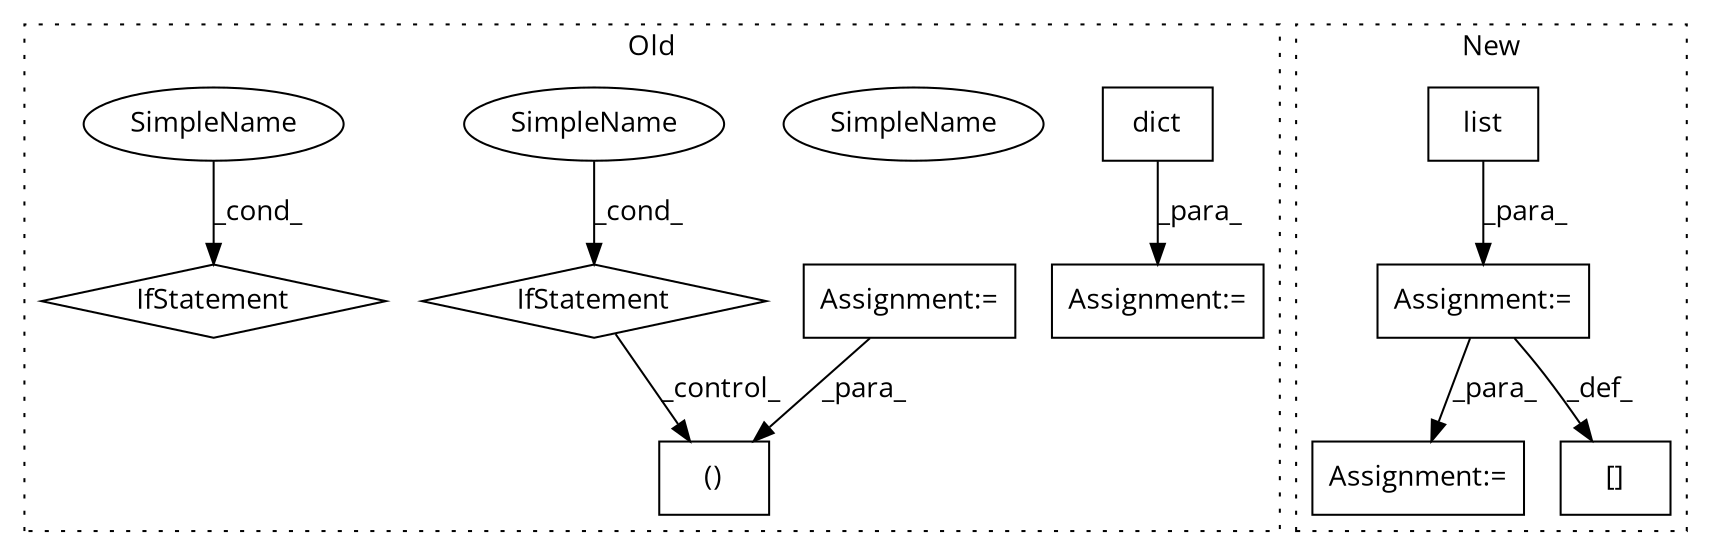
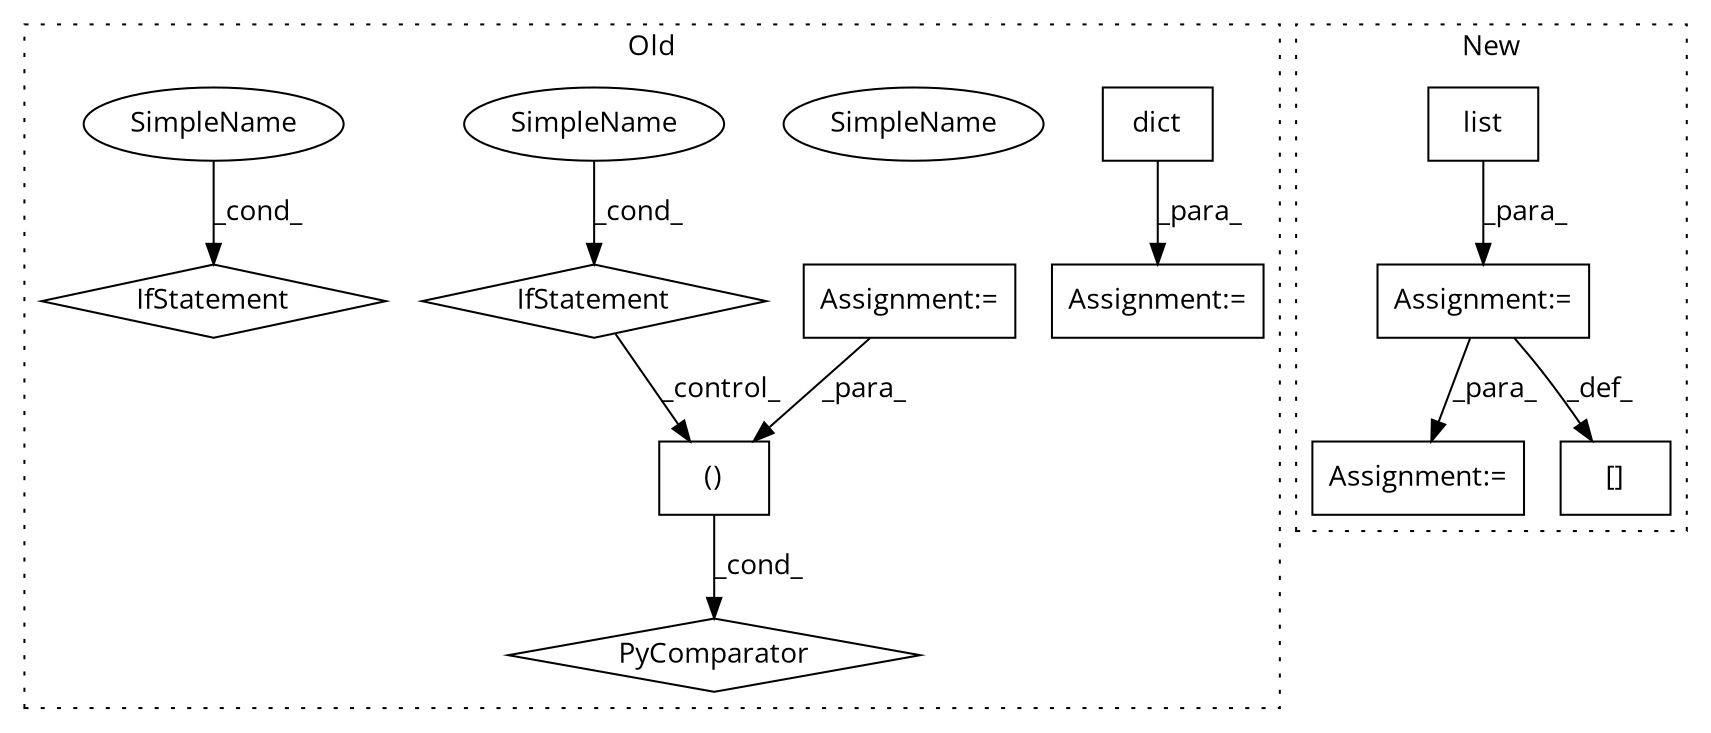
none -> (714, 655)
